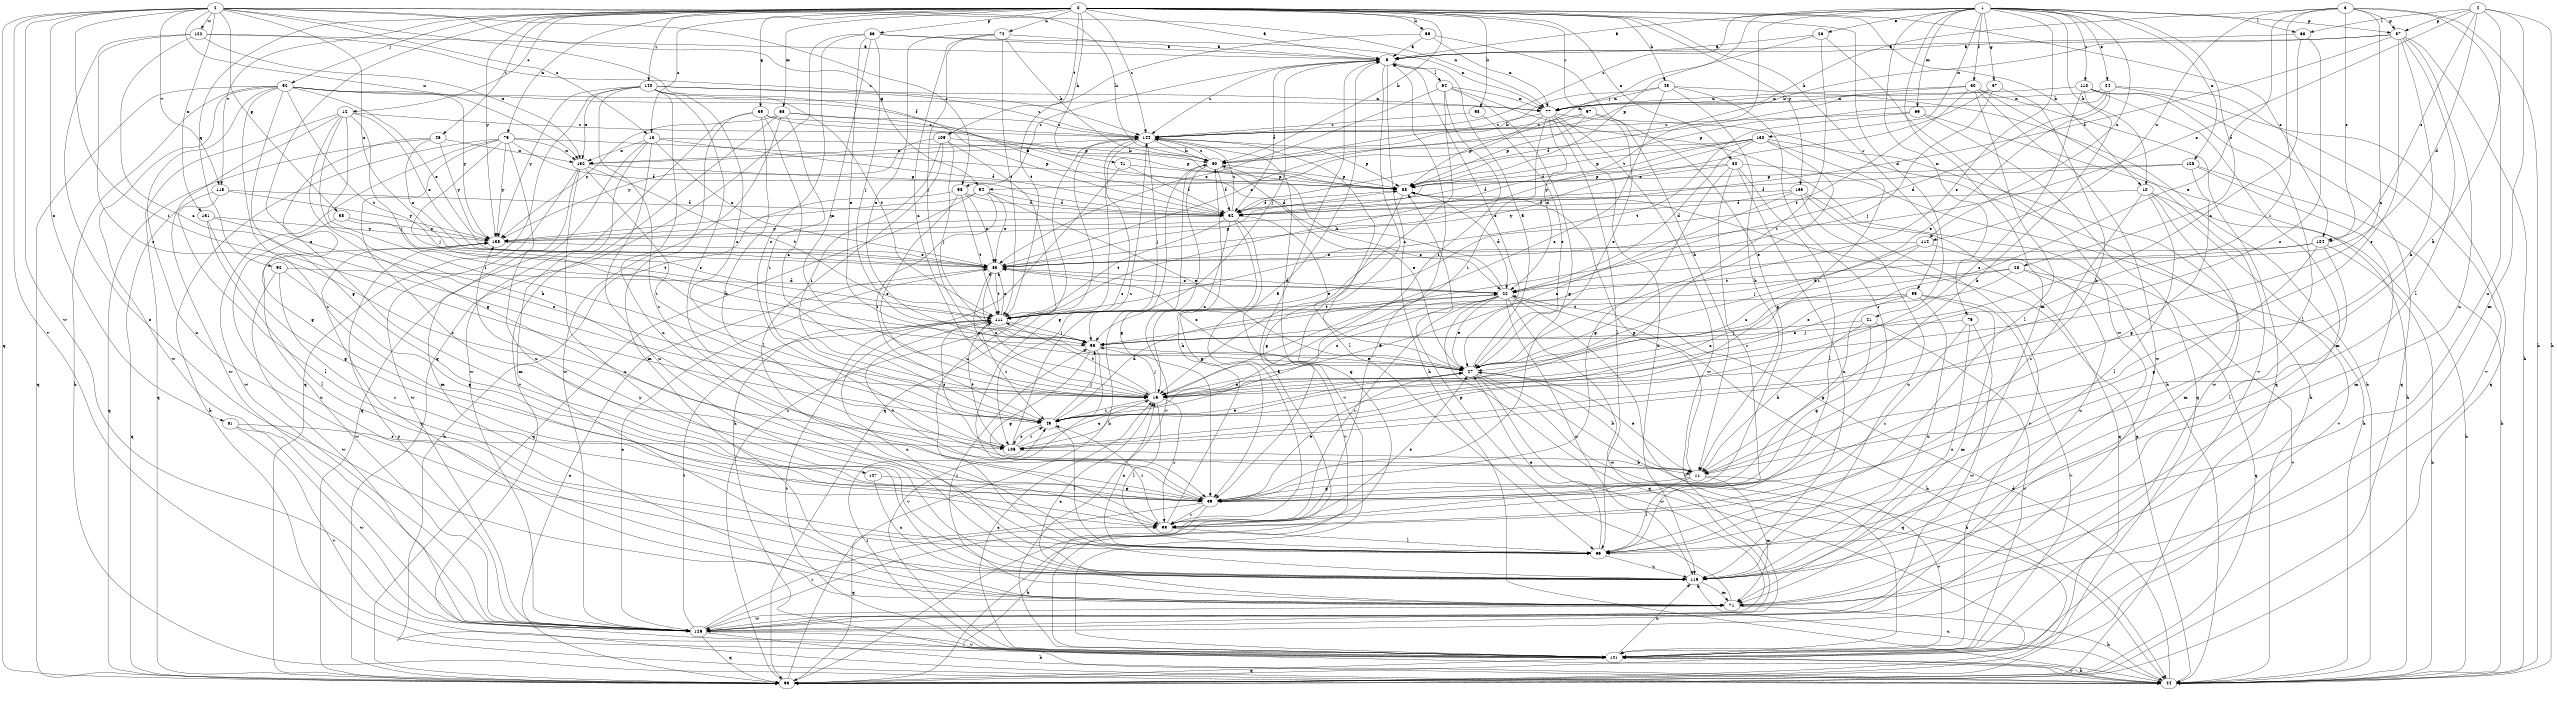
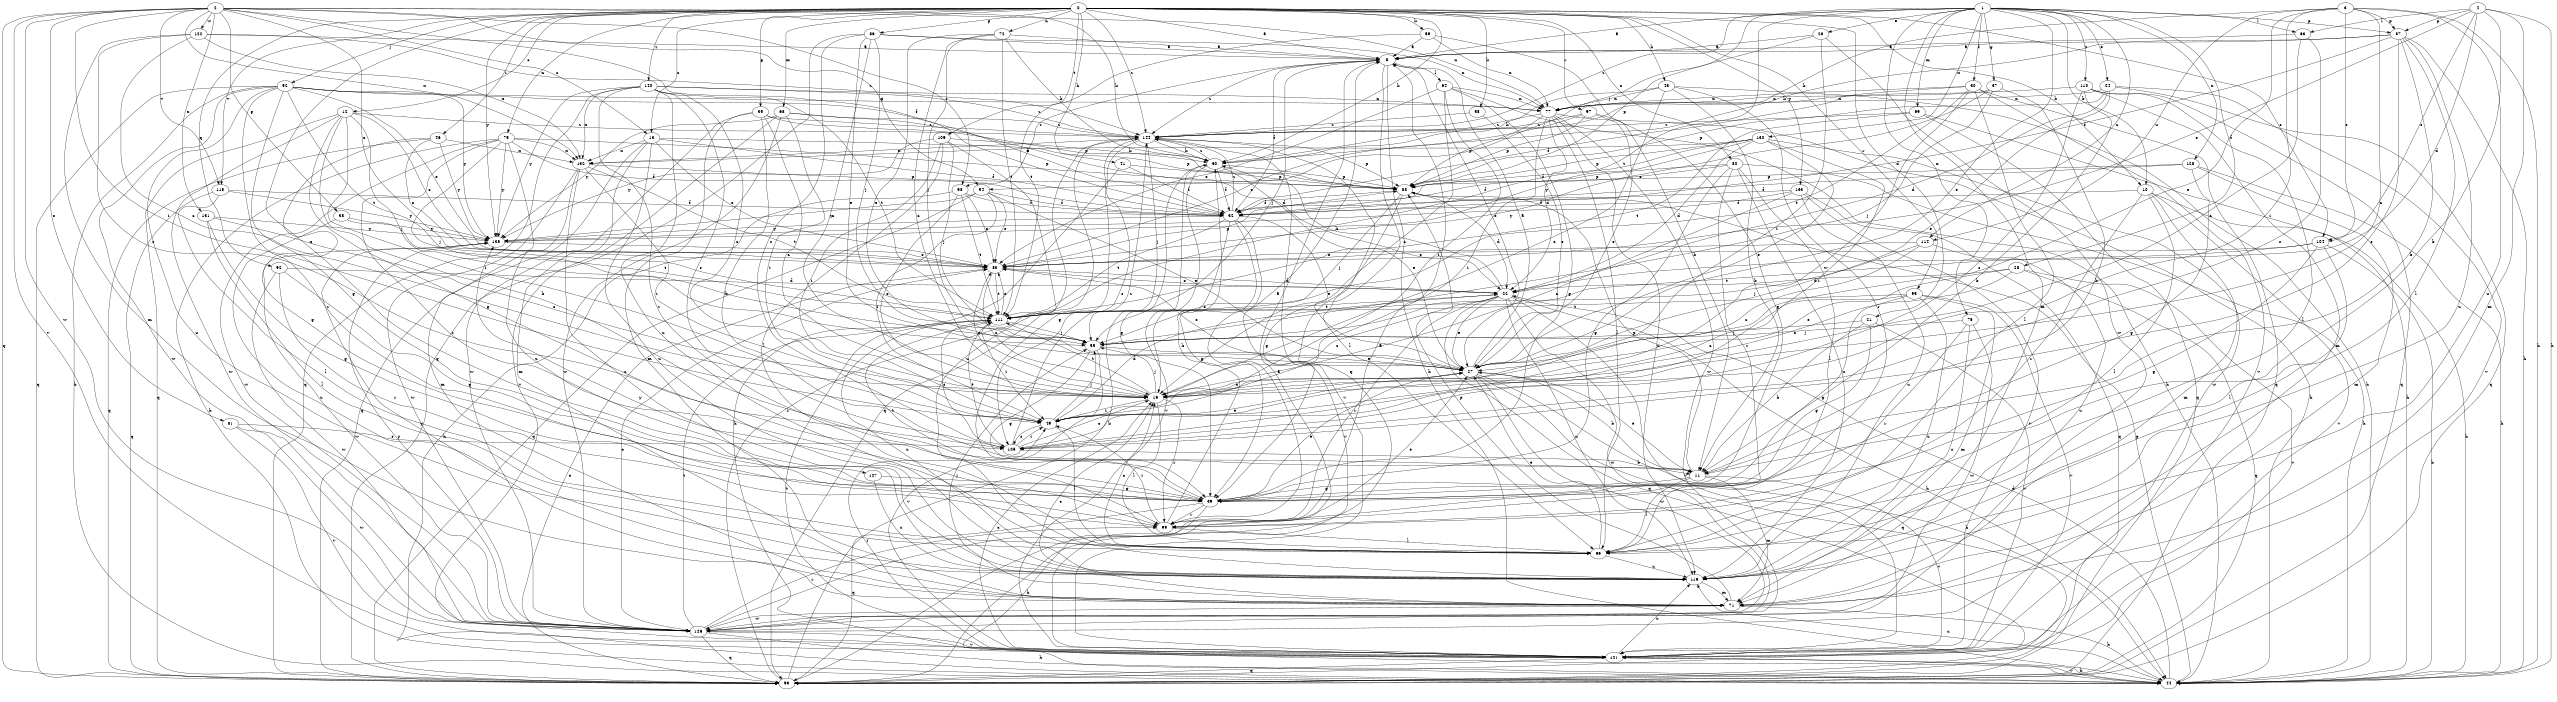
none -> (1263, 304)
(150, 320) -> (150, 320)
(1610, 618) -> (1550, 372)
